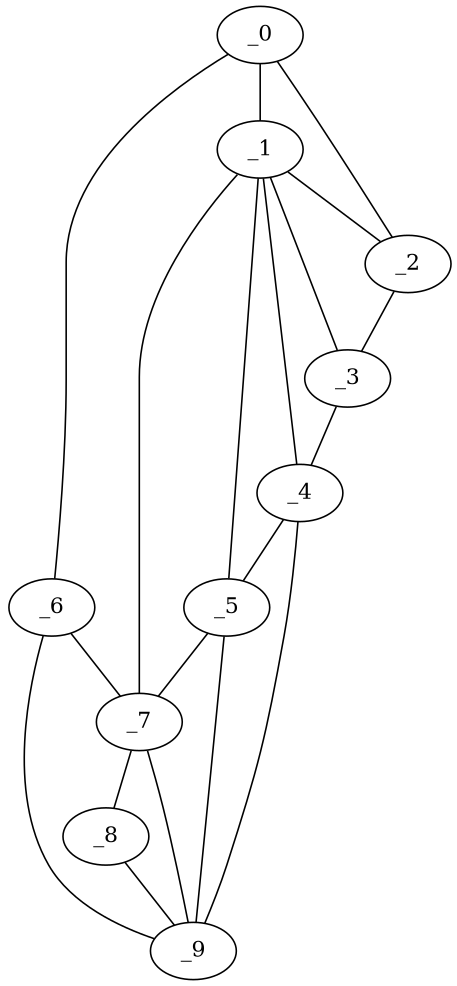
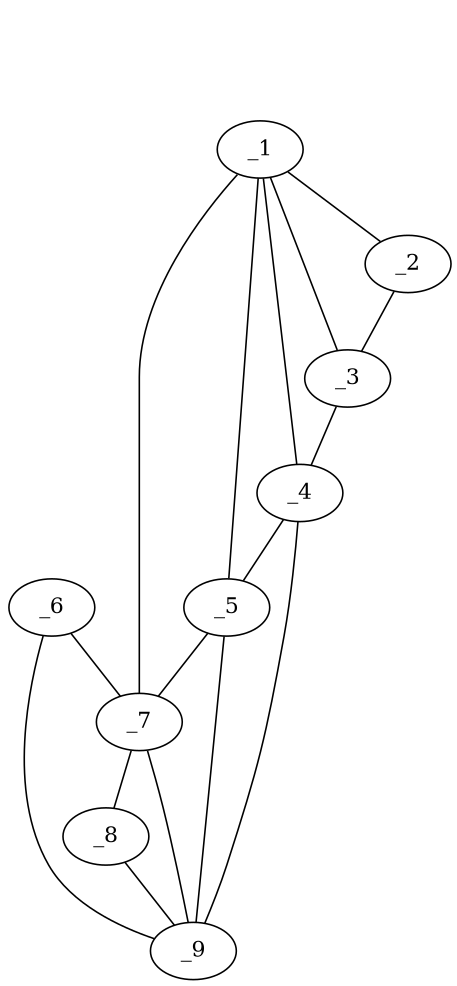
(260, 35) -> none
